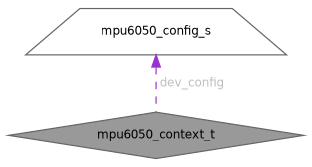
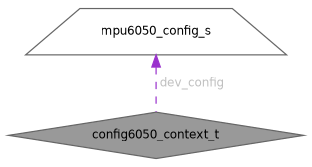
(156, 135) -> (156, 135)
